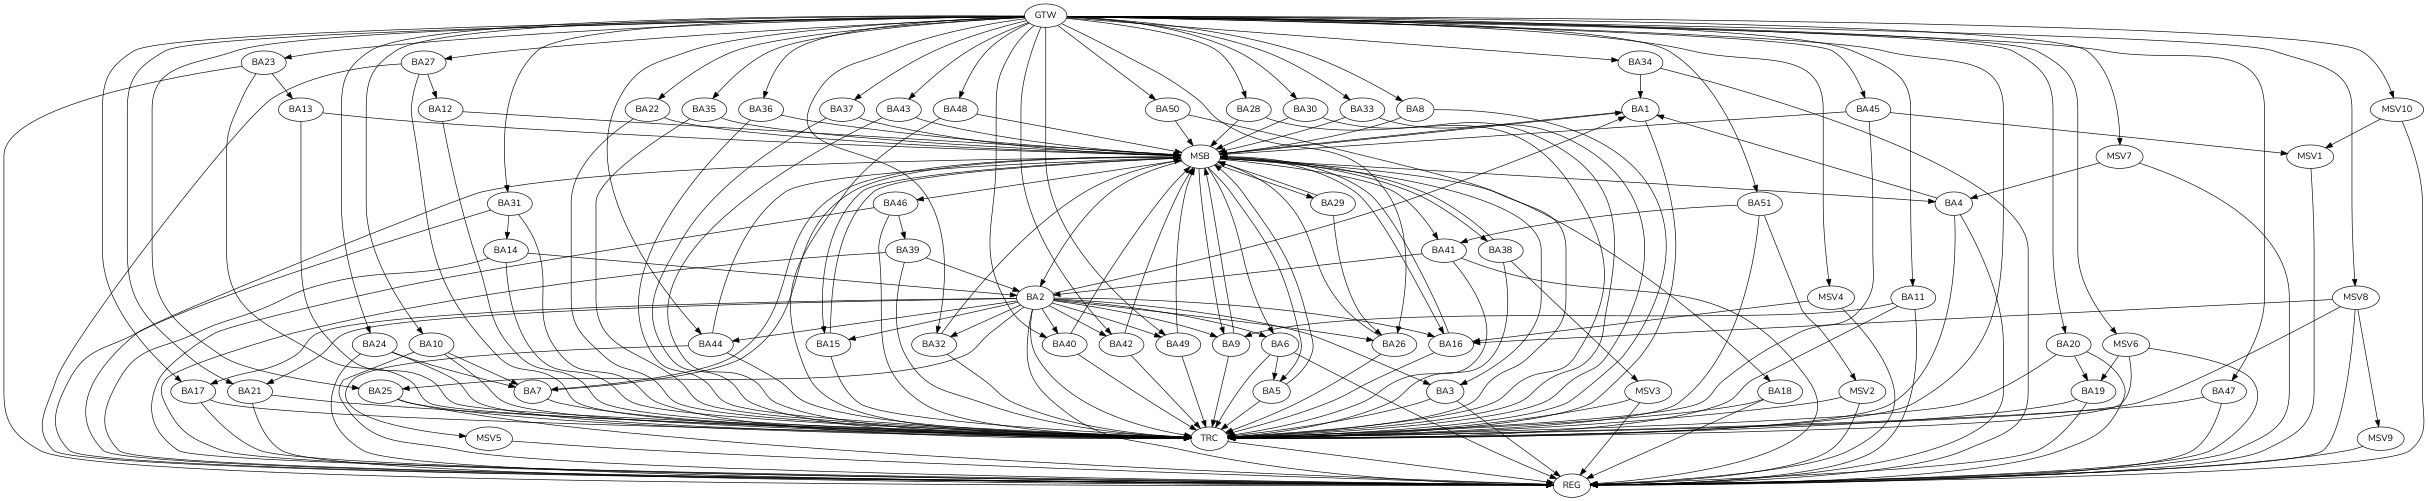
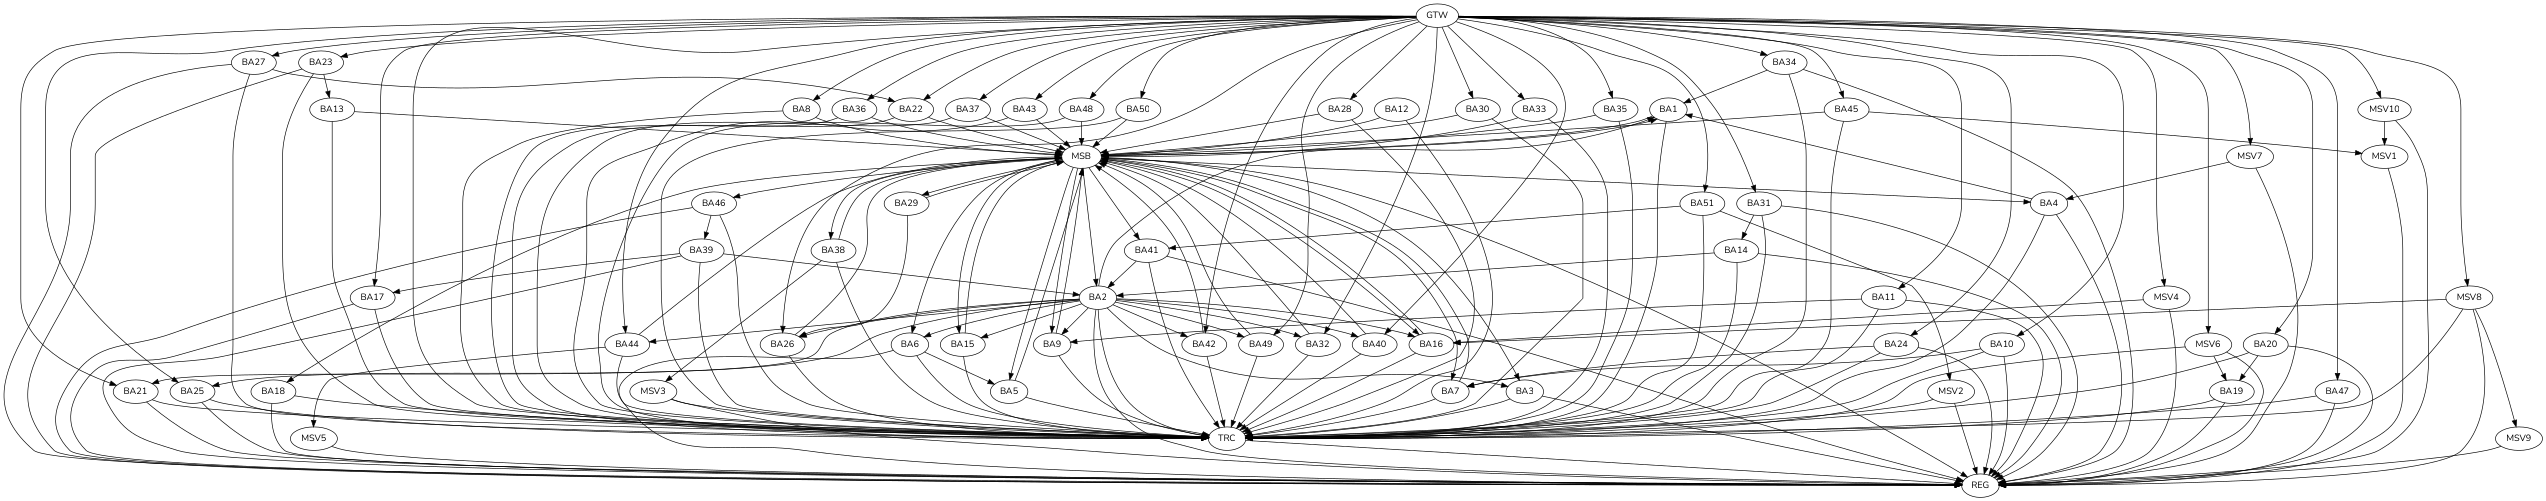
(431, 83) -> (580, 82)
(609, 307) -> (546, 269)
none -> (1687, 406)
